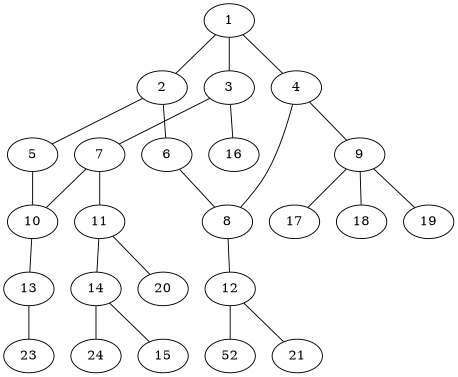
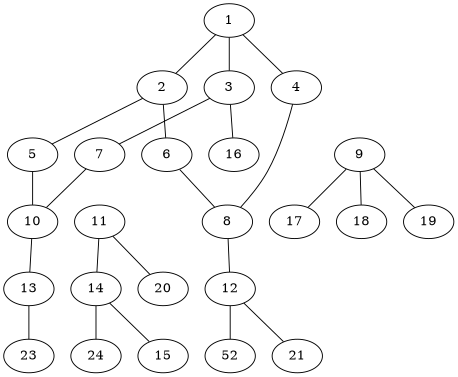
(328, 121) -> none
(100, 188) -> none
